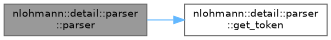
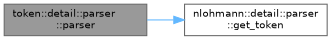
(76, 20) -> (76, 20)
